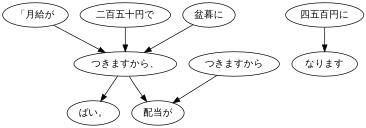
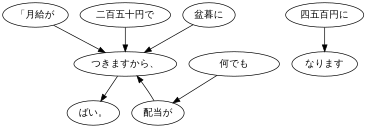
(234, 64) -> (234, 64)
(136, 86) -> (148, 91)
